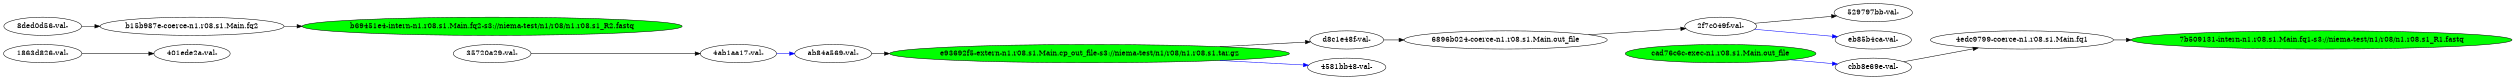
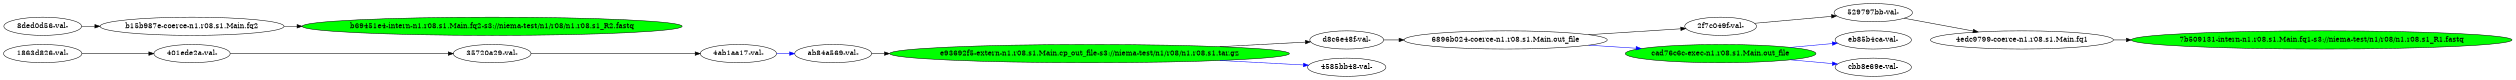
(1793, 33) -> (1811, 45)
(1347, 40) -> (1347, 40)
none -> (1612, 47)
none -> (339, 54)
(1938, 55) -> (1939, 25)
(1347, 67) -> (1347, 67)
